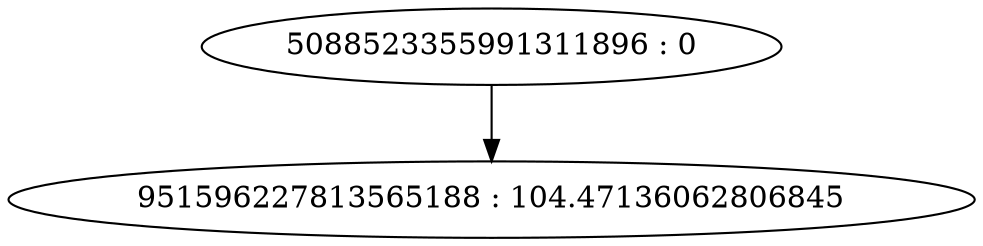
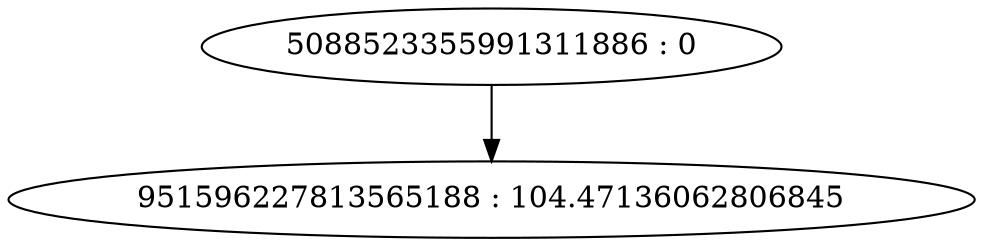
(492, 47) -> (492, 47)
